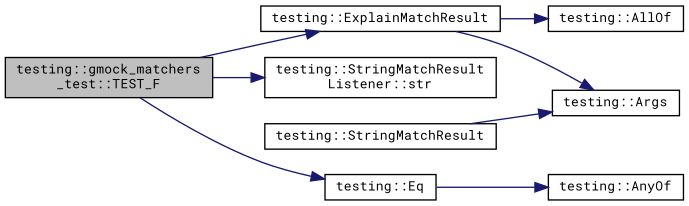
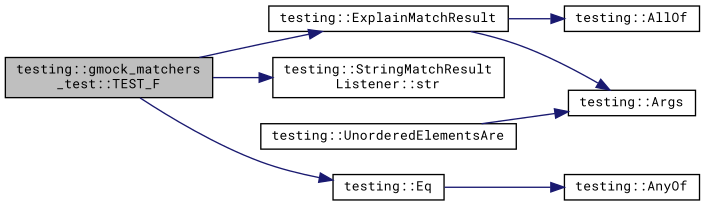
(381, 136) -> (389, 136)
